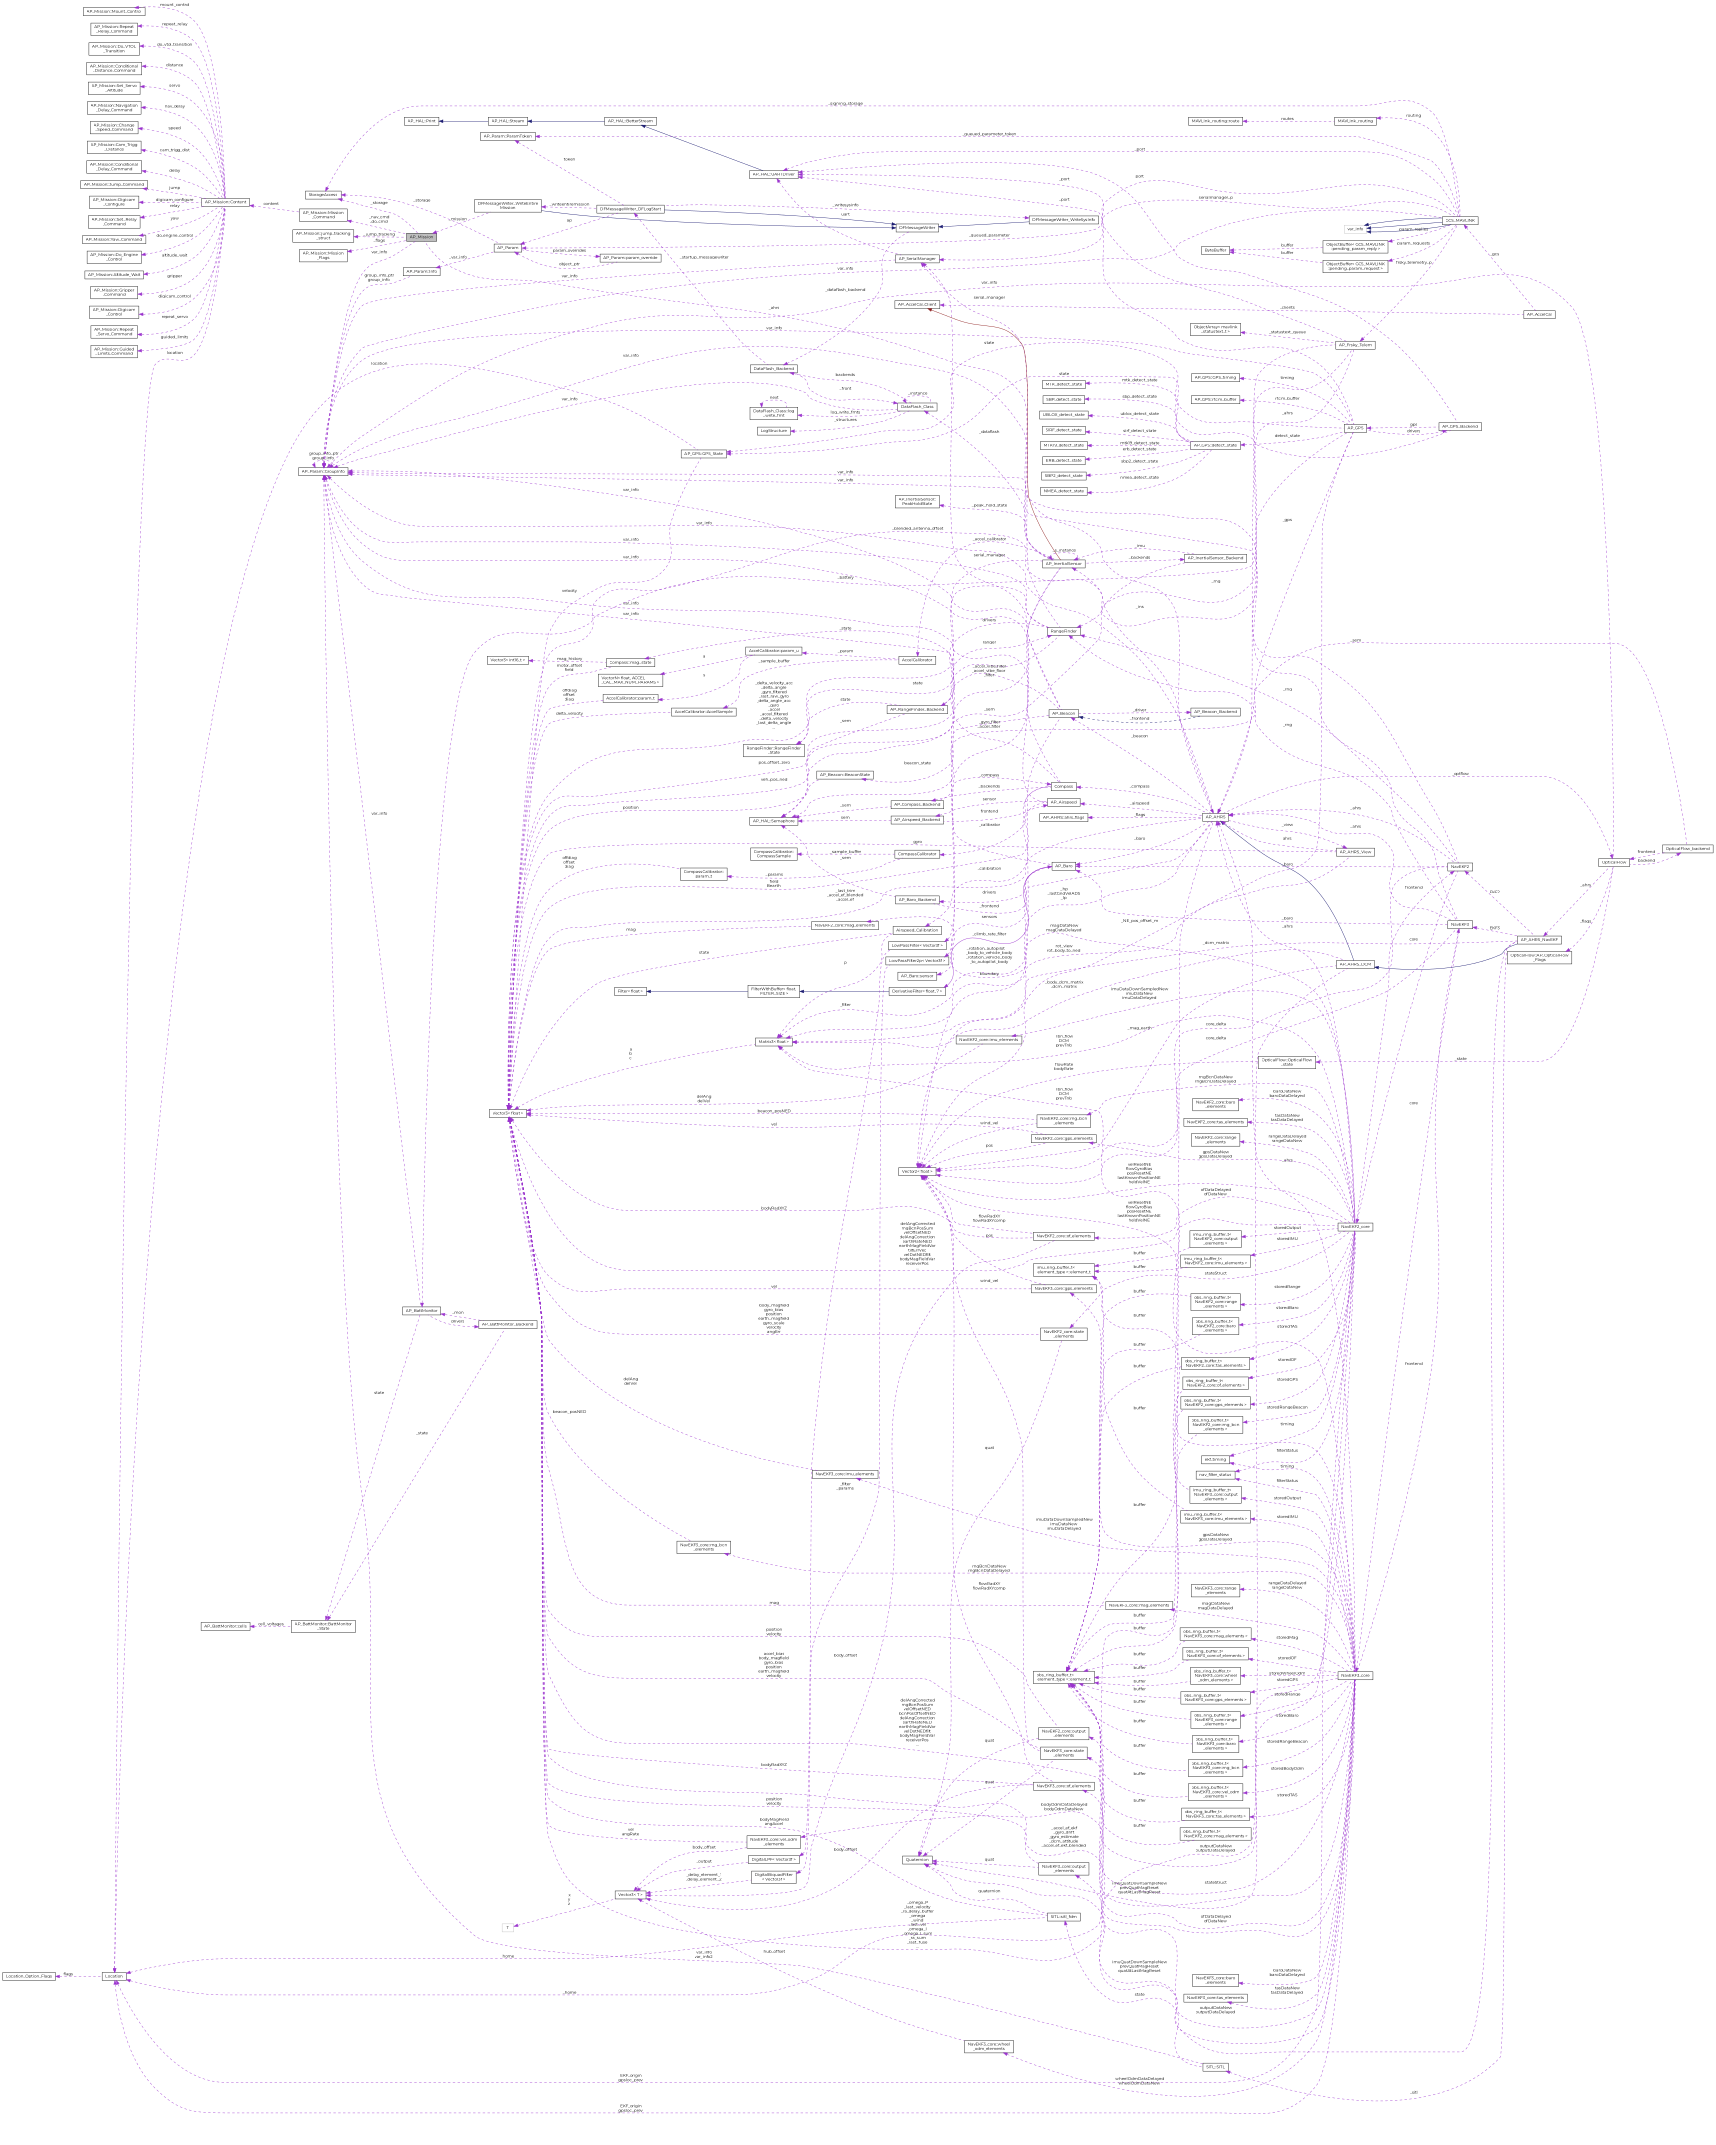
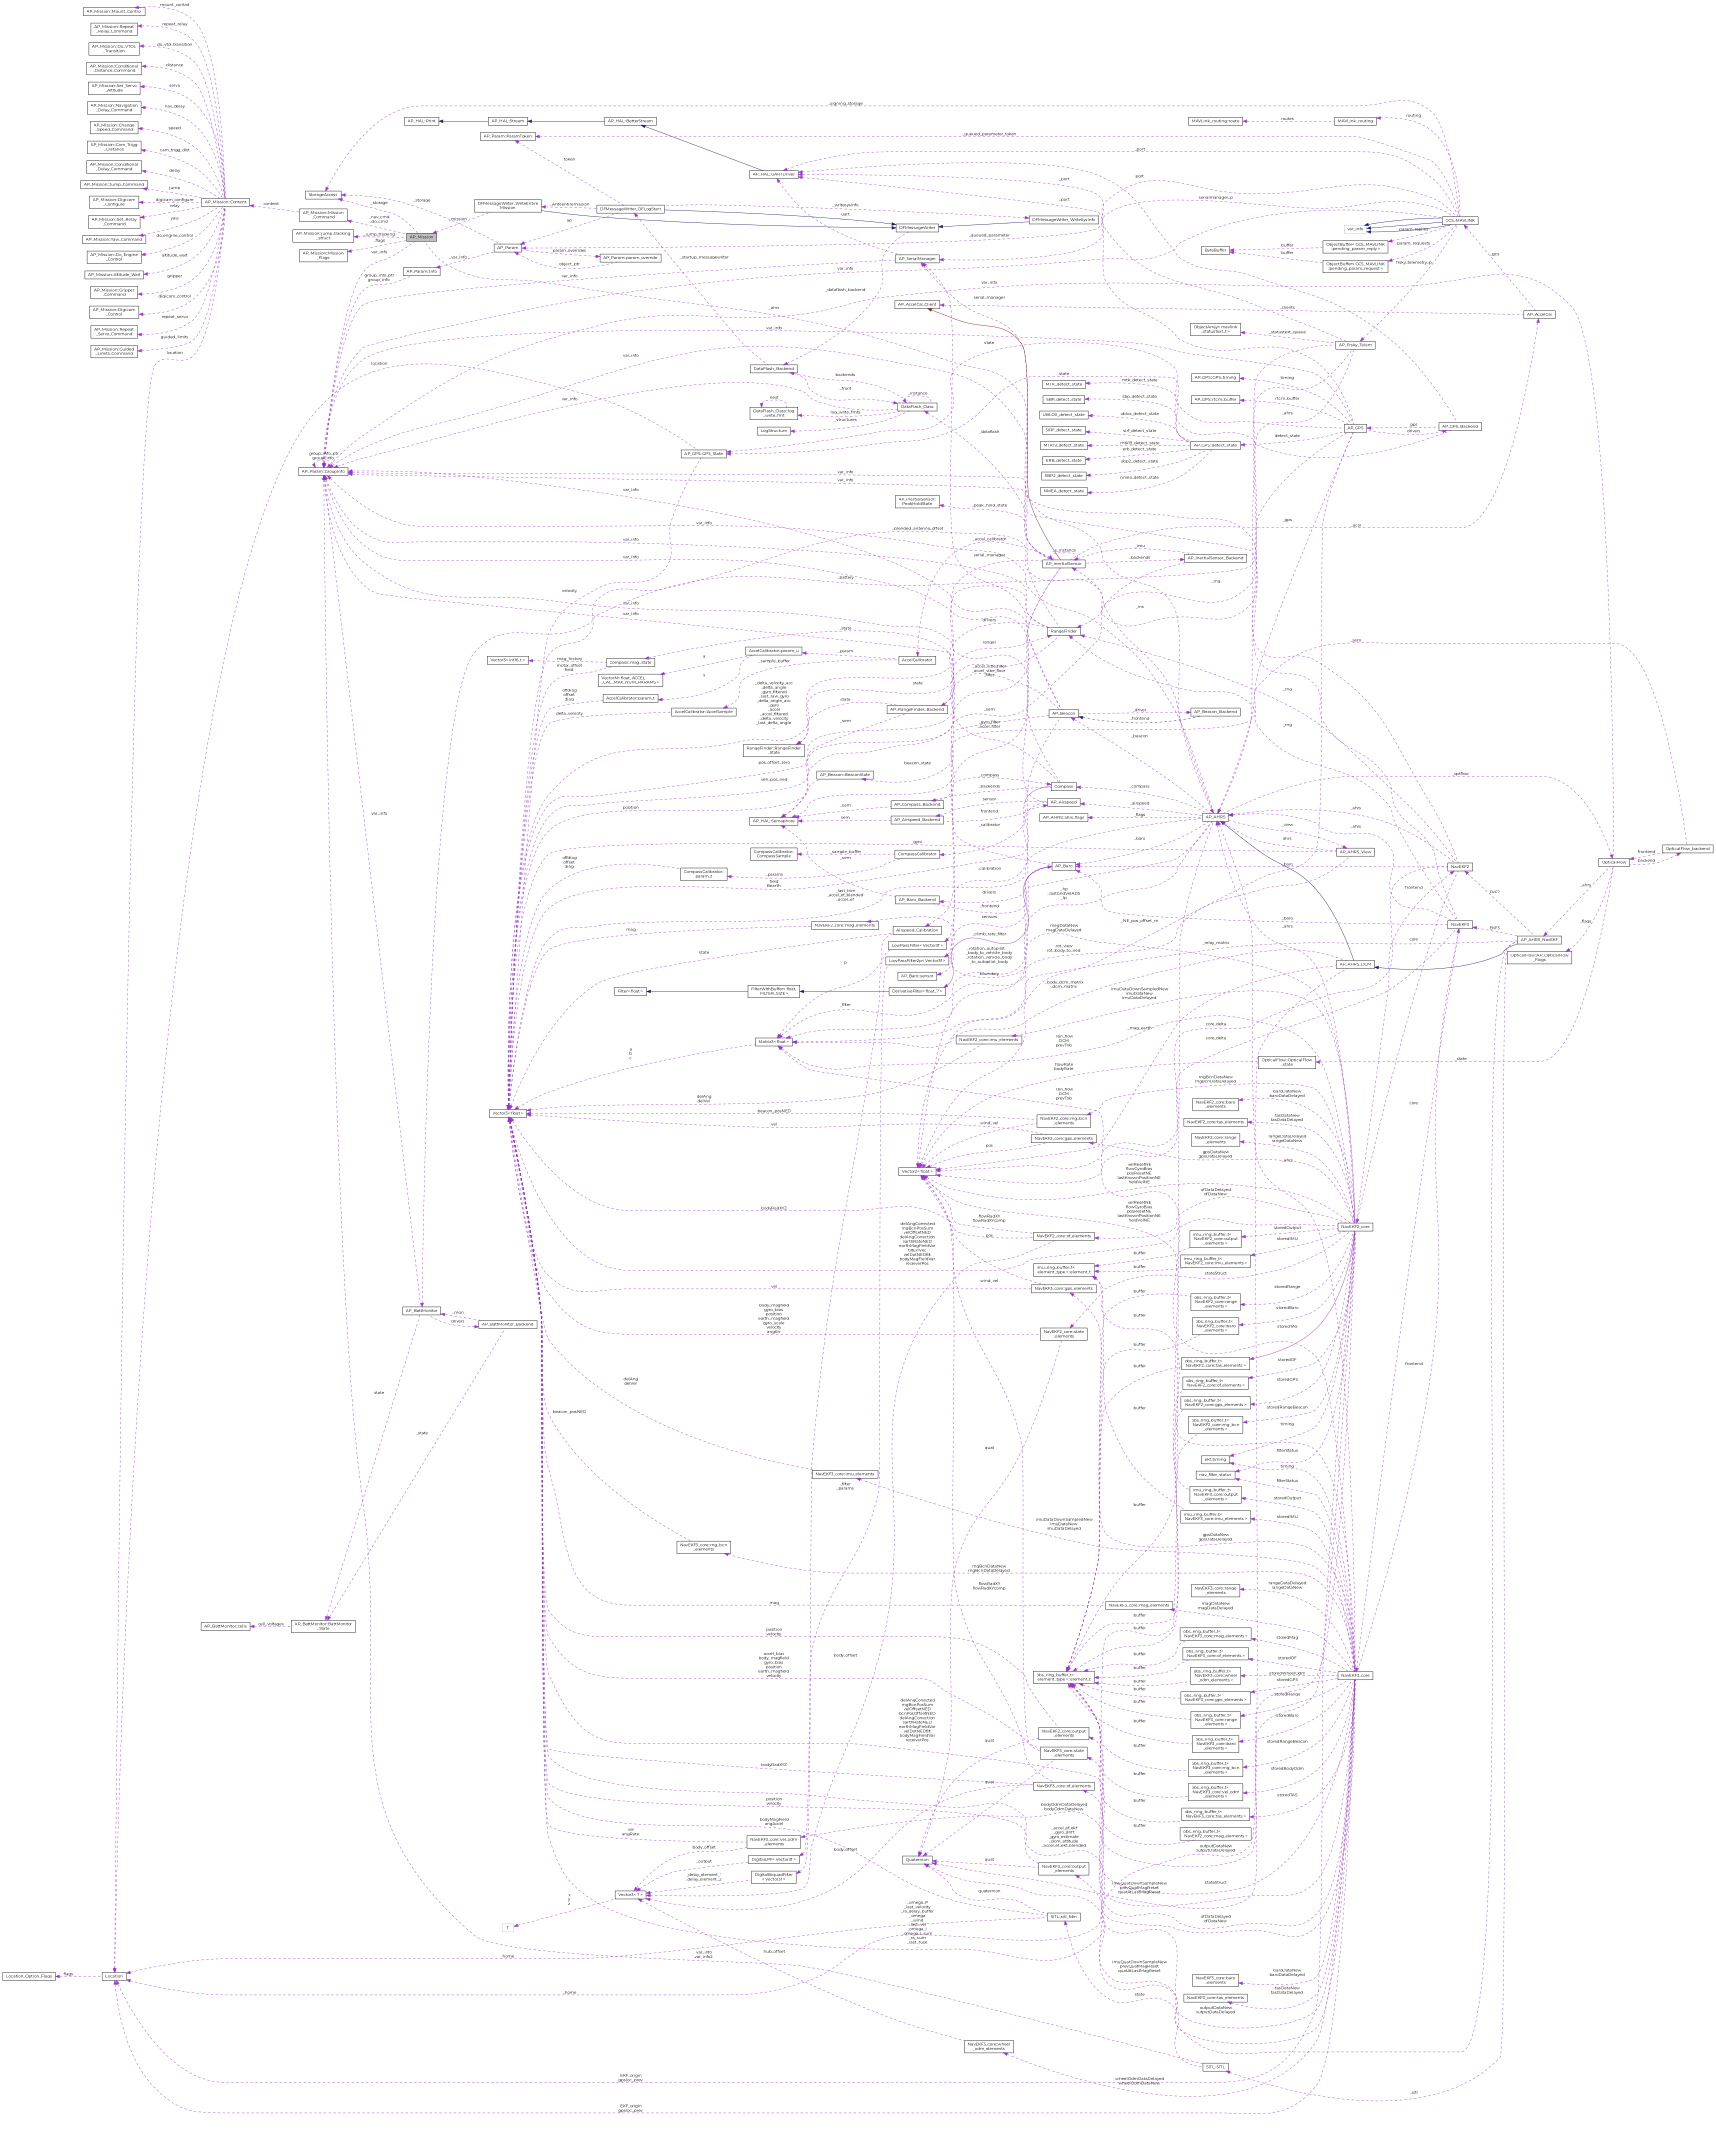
none -> (1376, 528)
(1216, 943) -> (1216, 943)
(1328, 1314) -> (1328, 1314)
